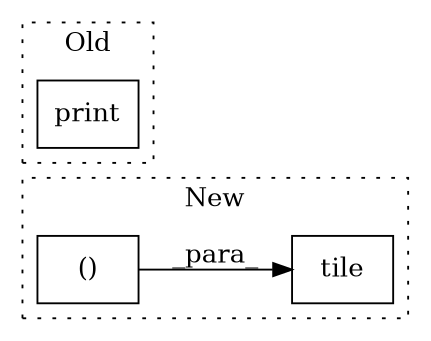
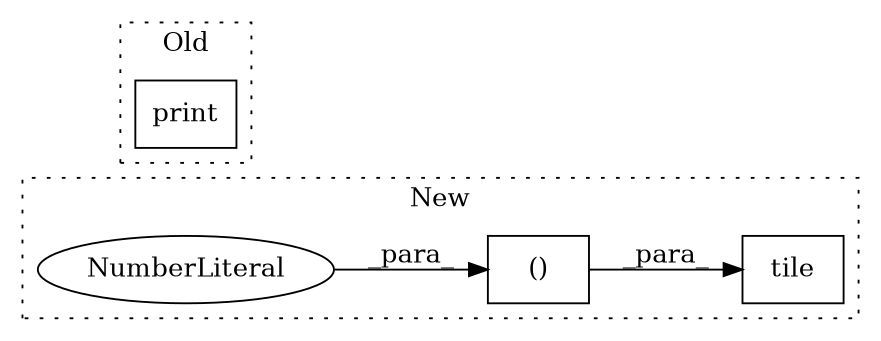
none -> (186, 270)
